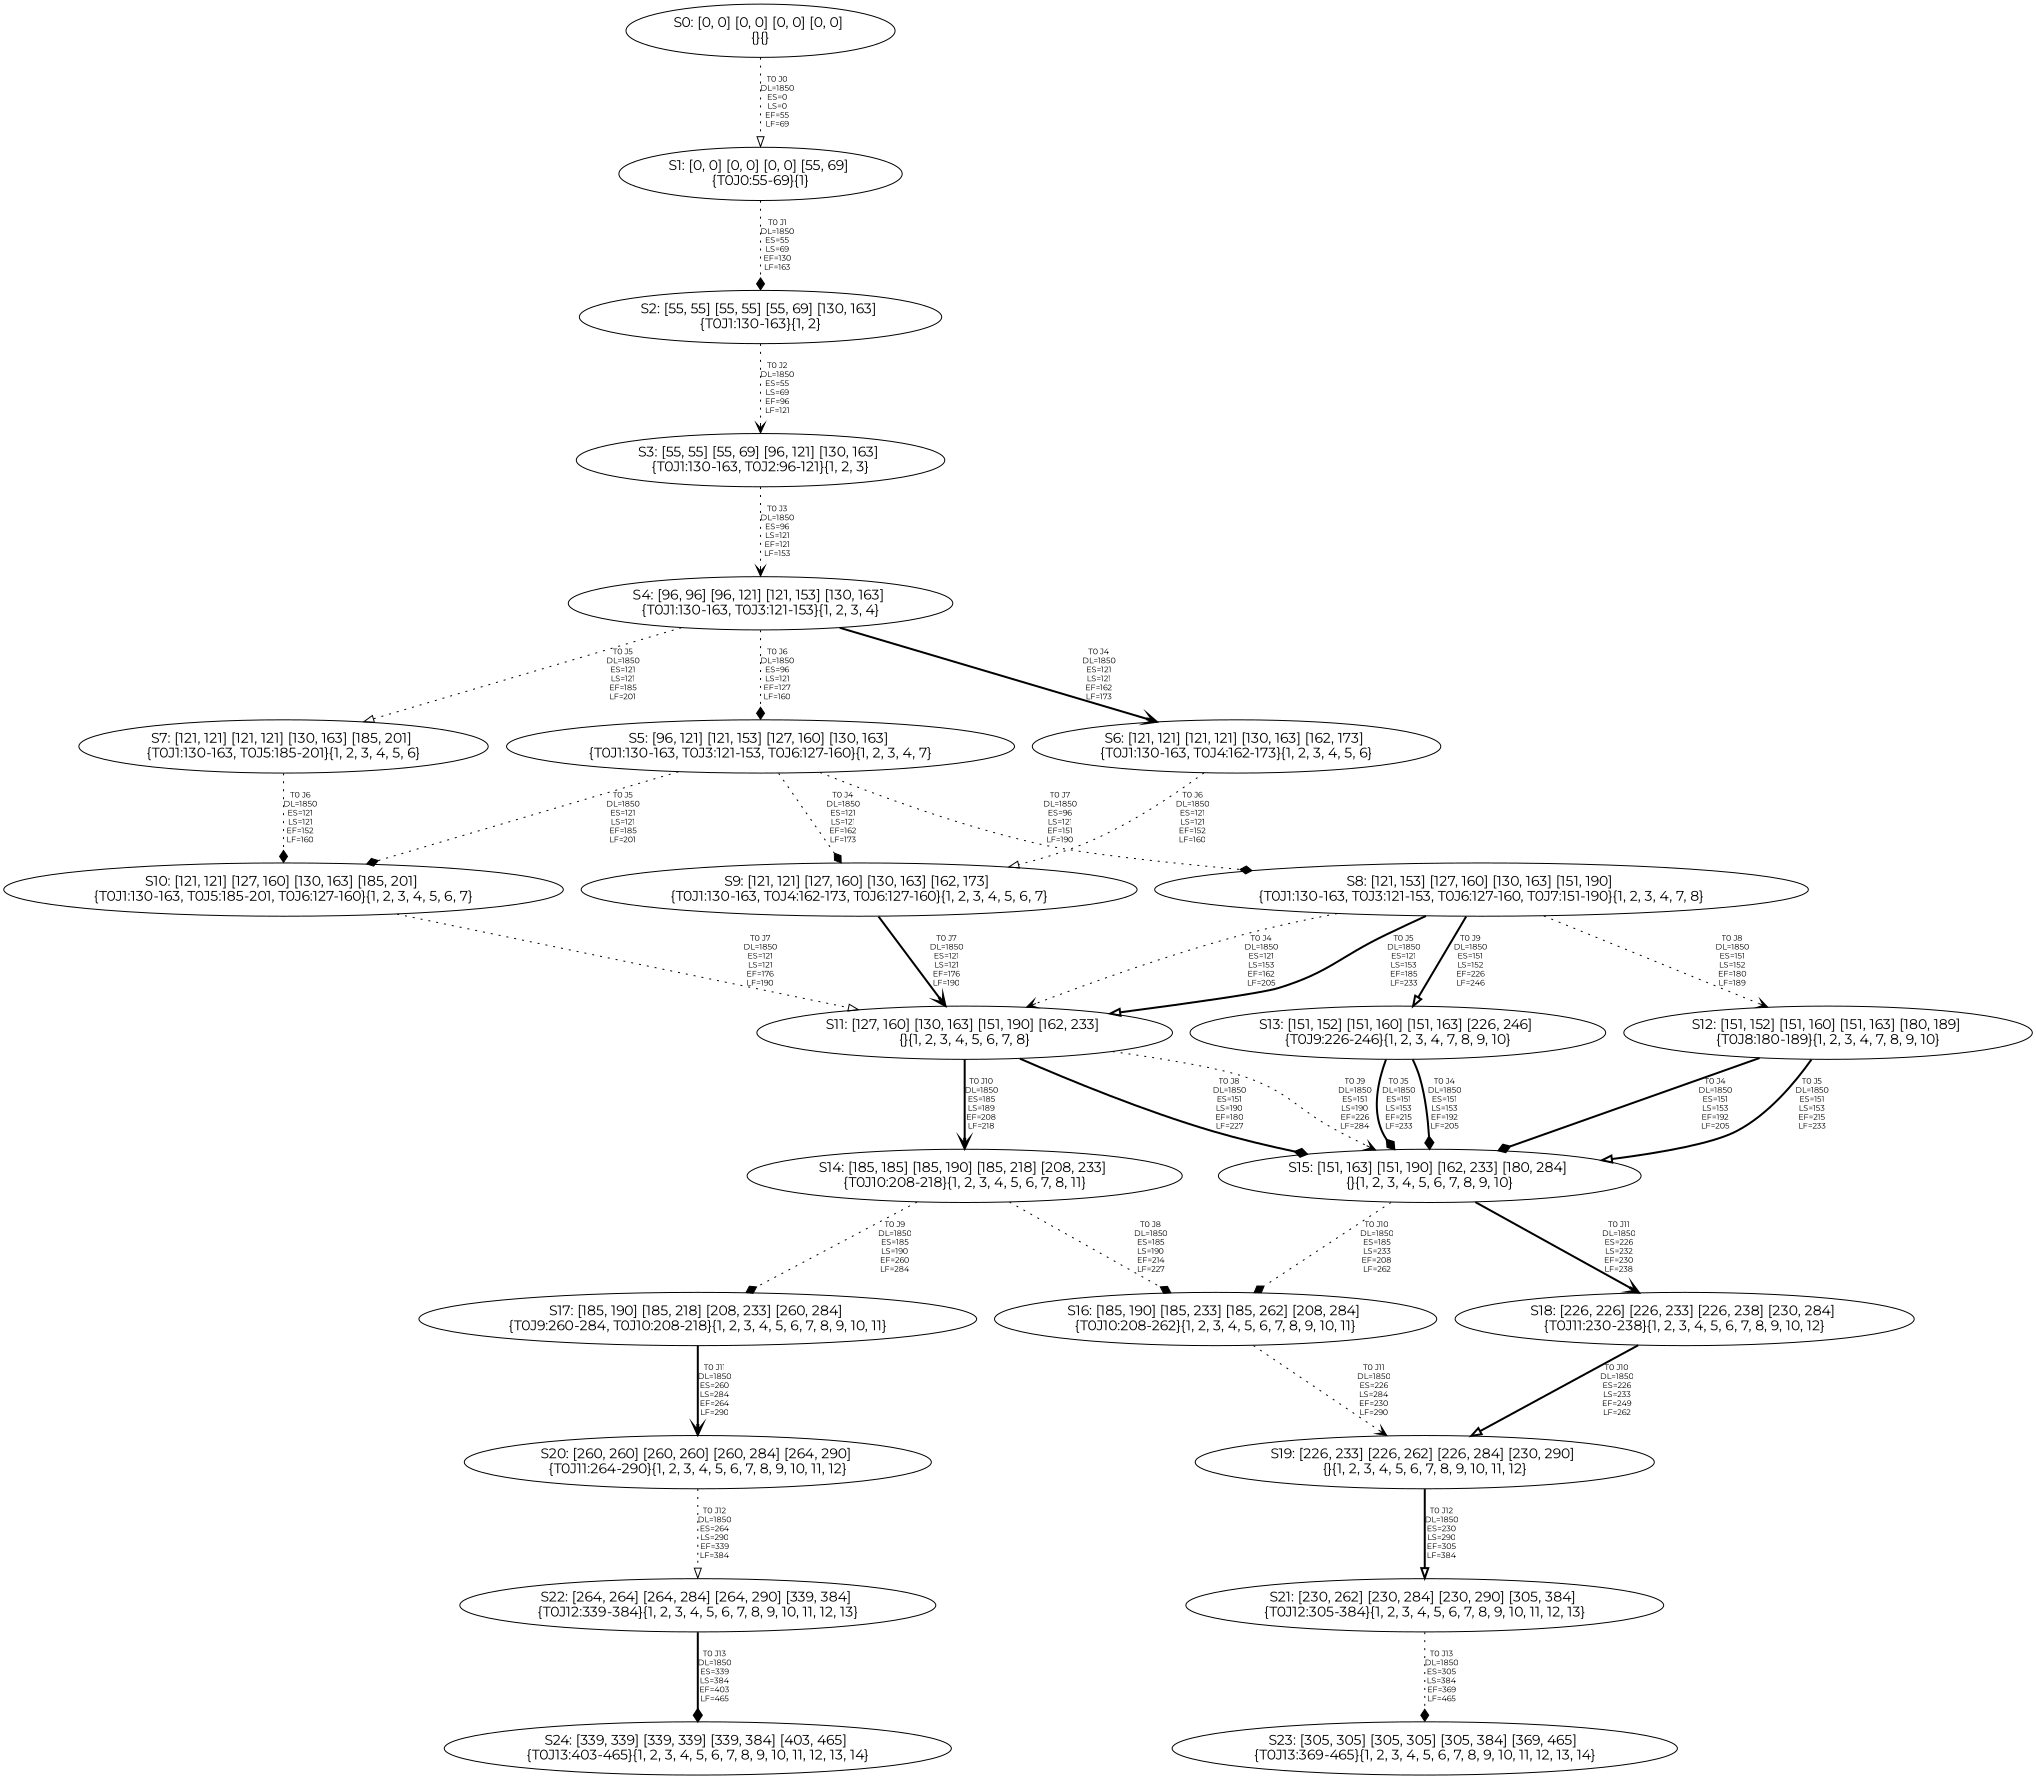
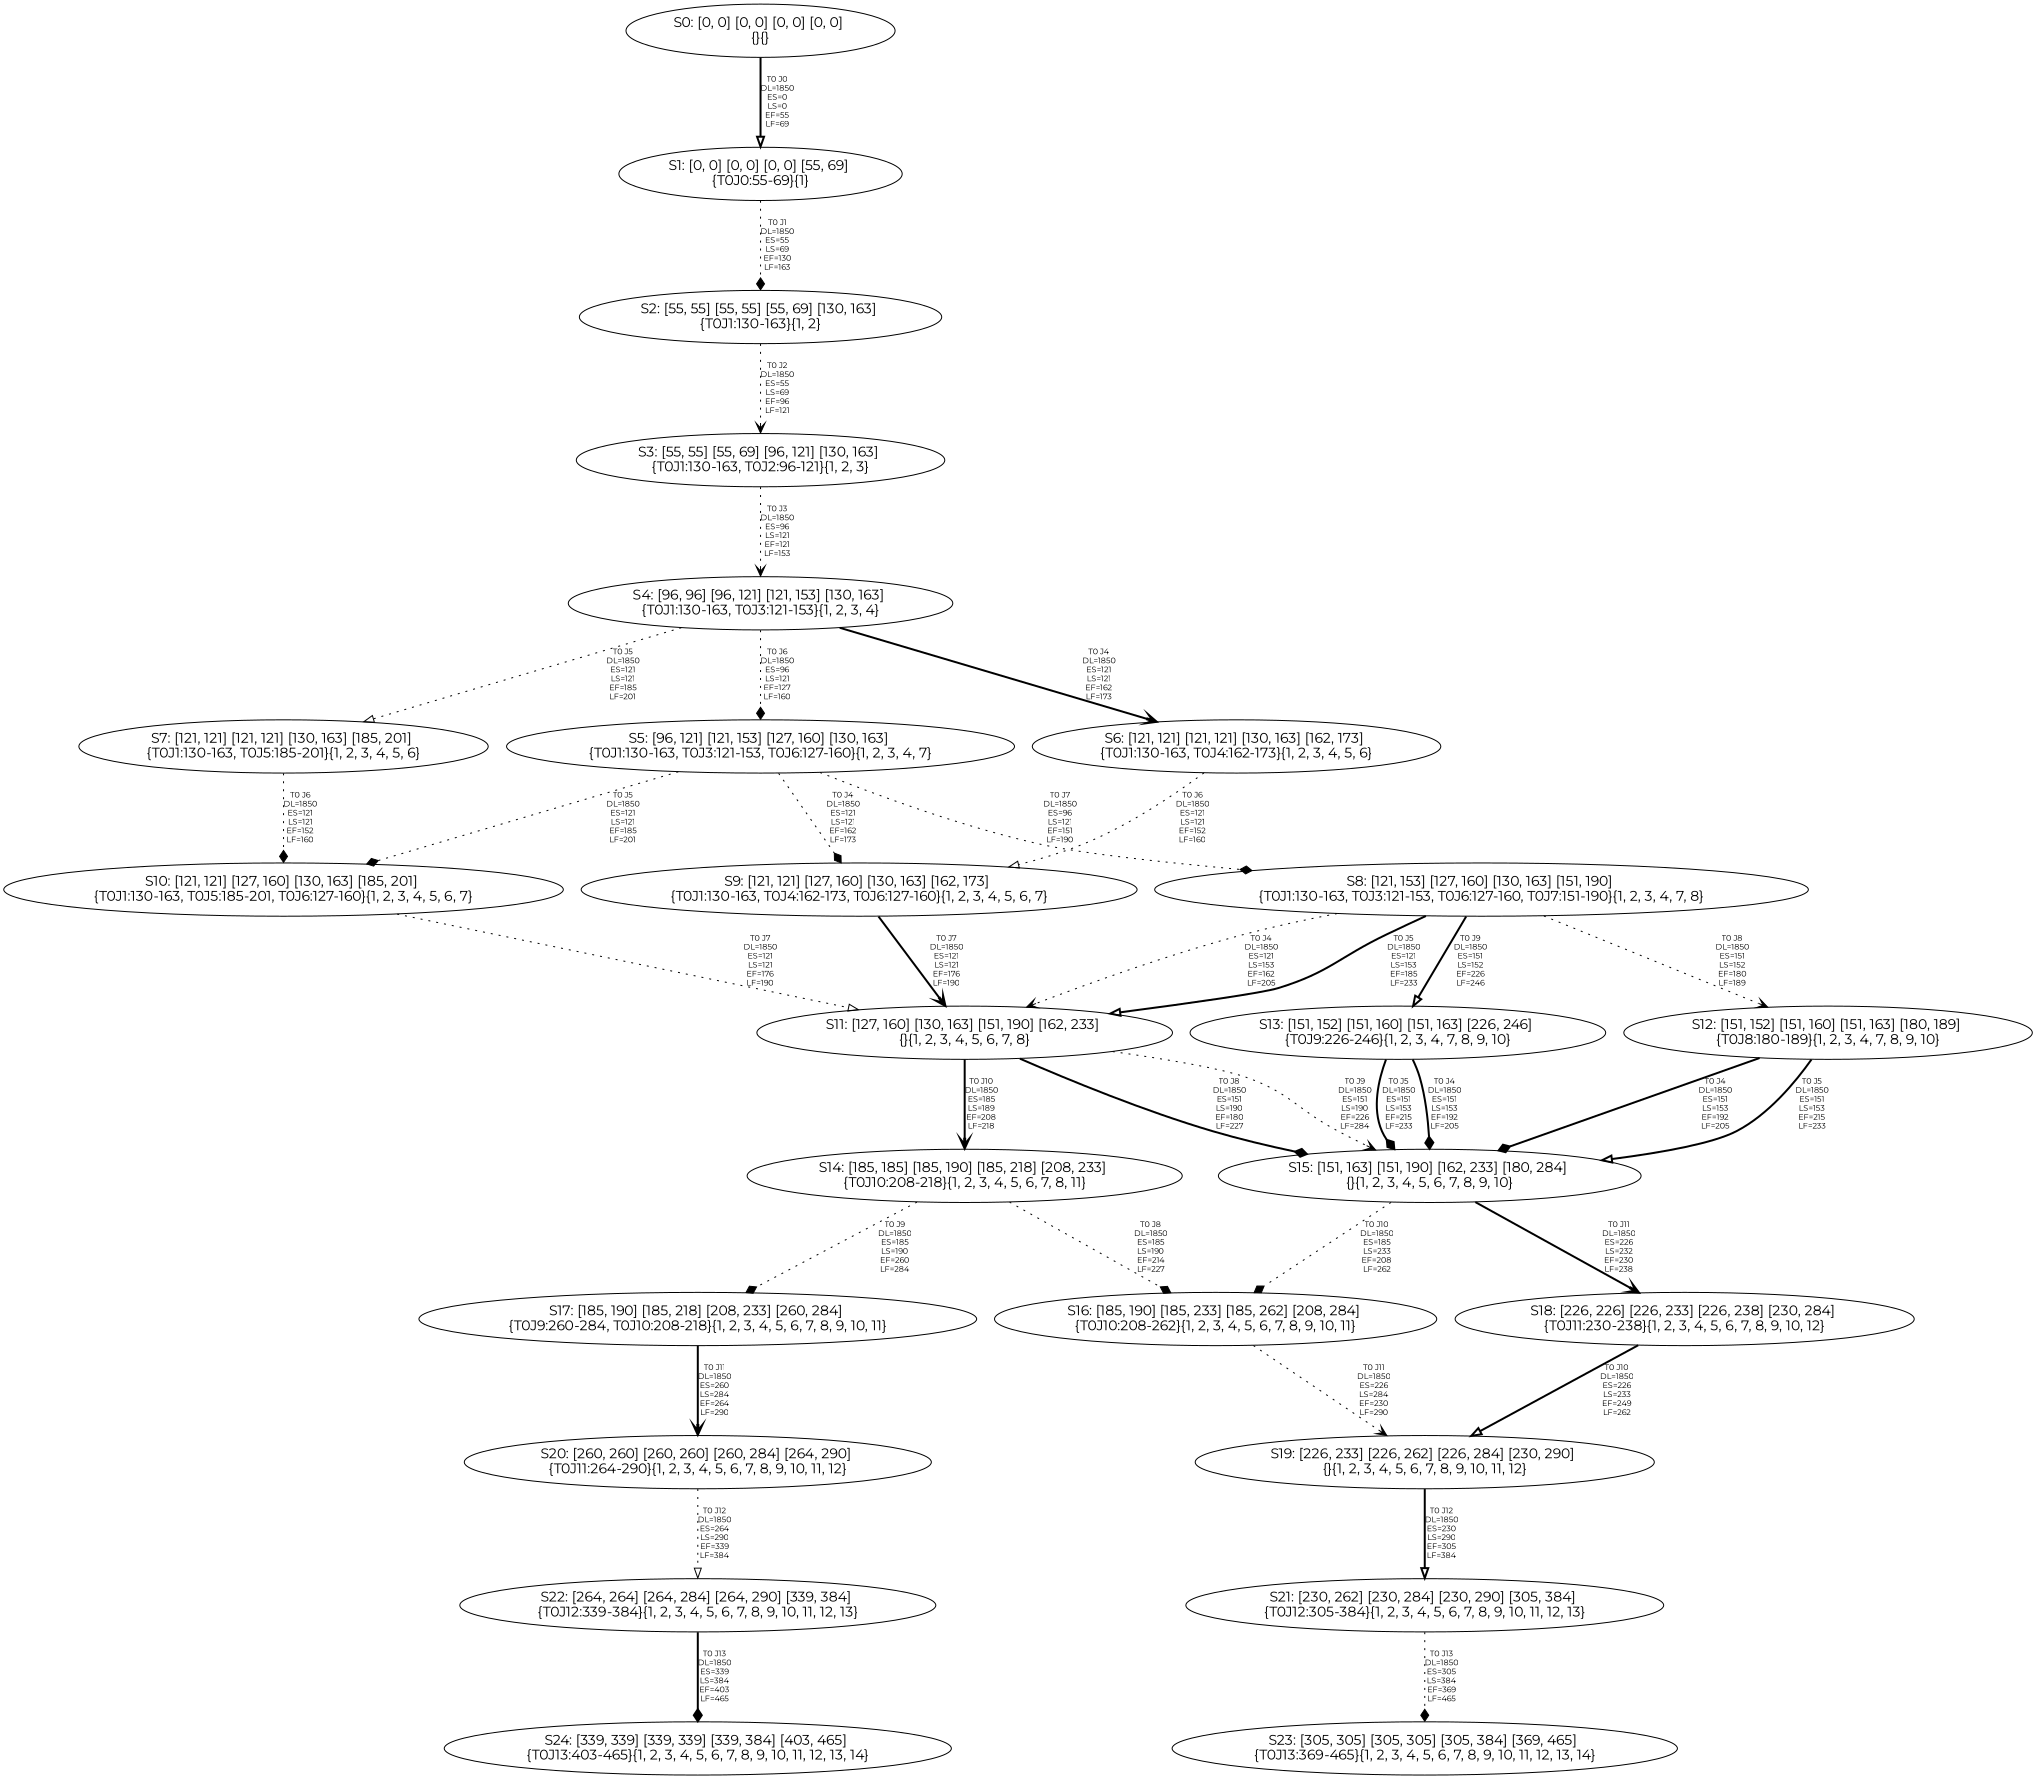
(761, 97) -> (761, 97)
